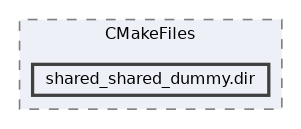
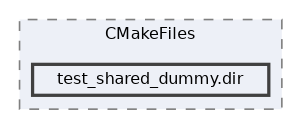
(151, 80) -> (151, 80)
